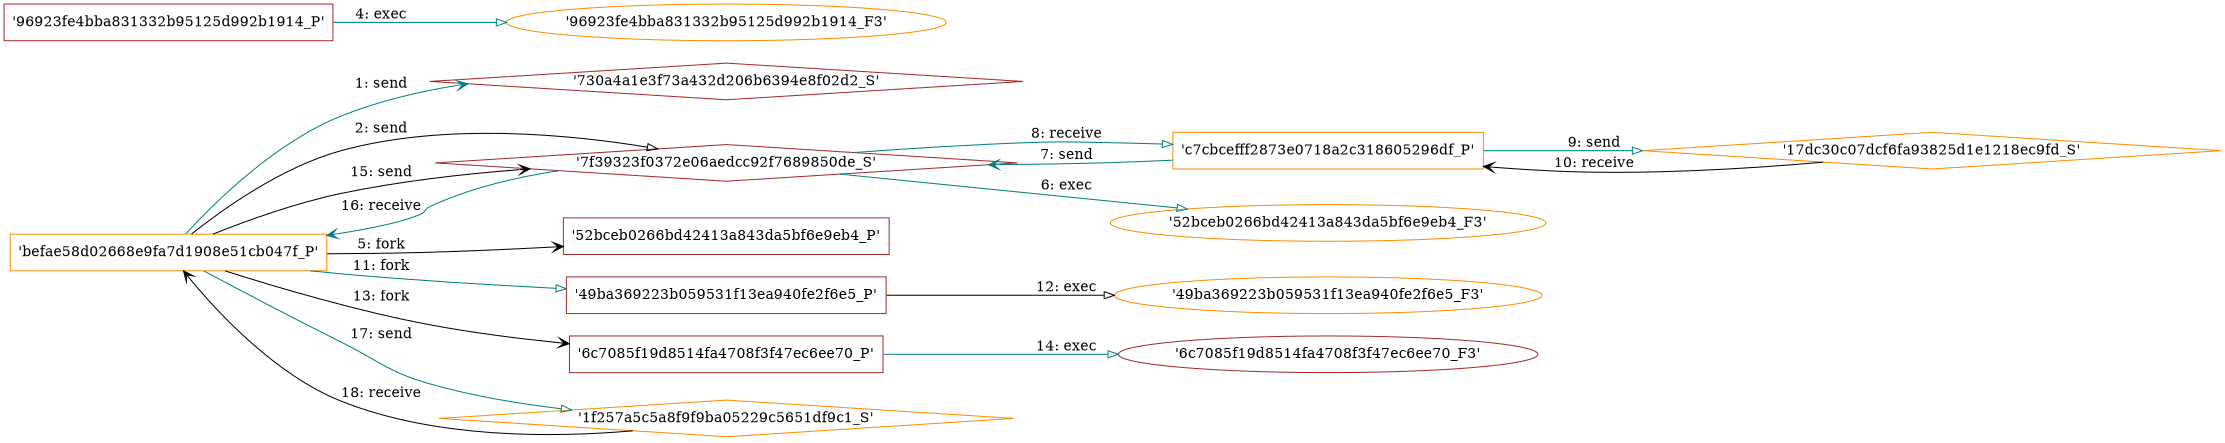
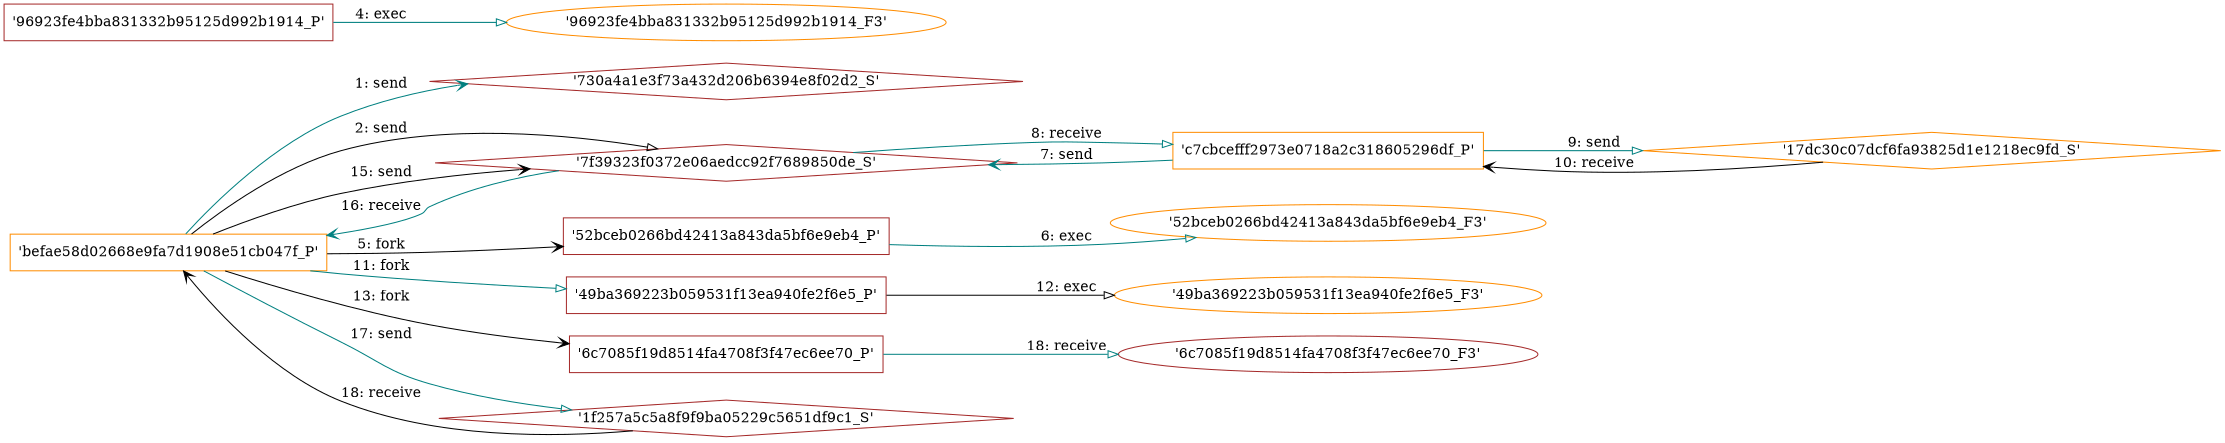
(1328, 151) -> (1328, 151)
(1008, 191) -> (1037, 246)
(1067, 347) -> (1067, 347)
(726, 418) -> (726, 418)
